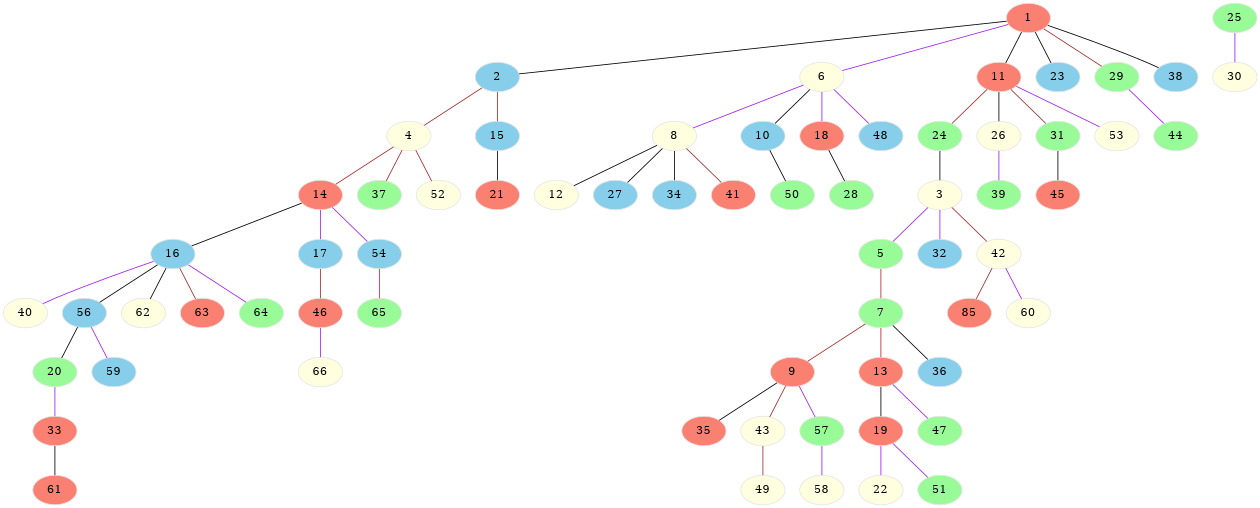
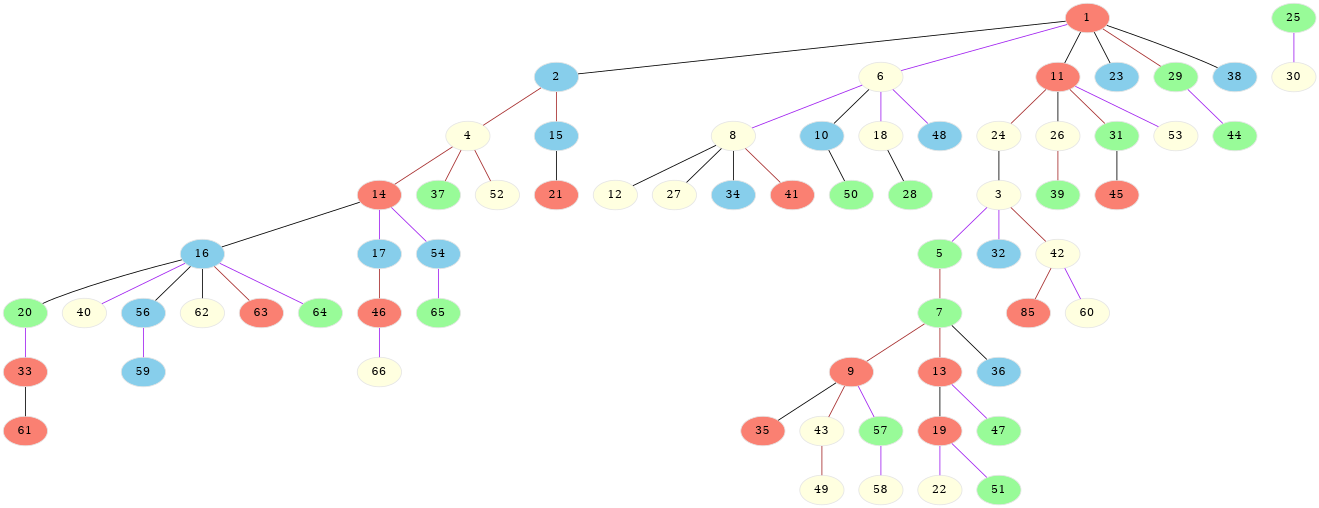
(822, 136) -> (881, 136)
(940, 136) -> (999, 136)
(999, 166) -> (1058, 166)
(615, 195) -> (674, 195)
(70, 343) -> (111, 279)
